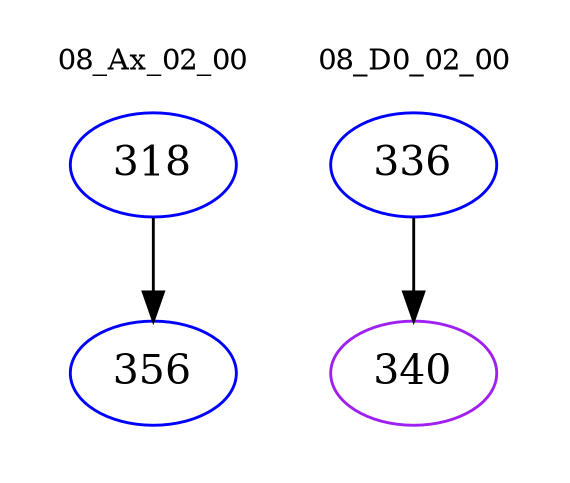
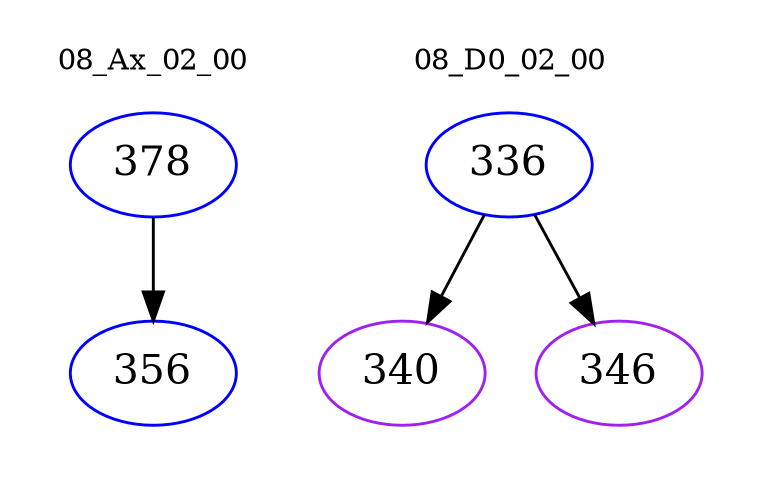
(153, 165) -> (153, 165)
none -> (619, 373)
